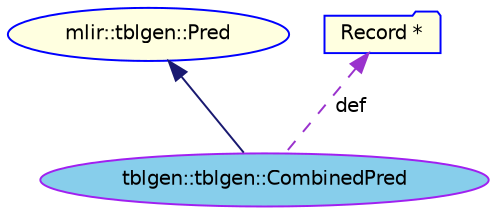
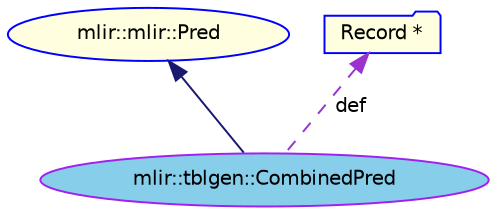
(148, 34) -> (148, 34)
(265, 180) -> (265, 180)
